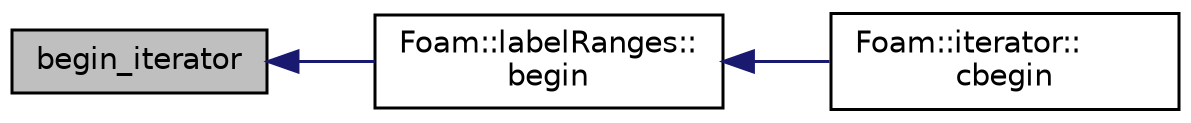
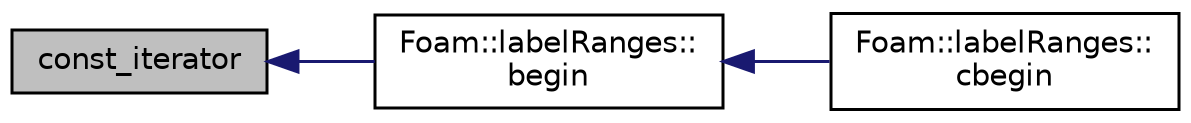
(140, 62) -> (140, 62)
(1005, 62) -> (1005, 62)
